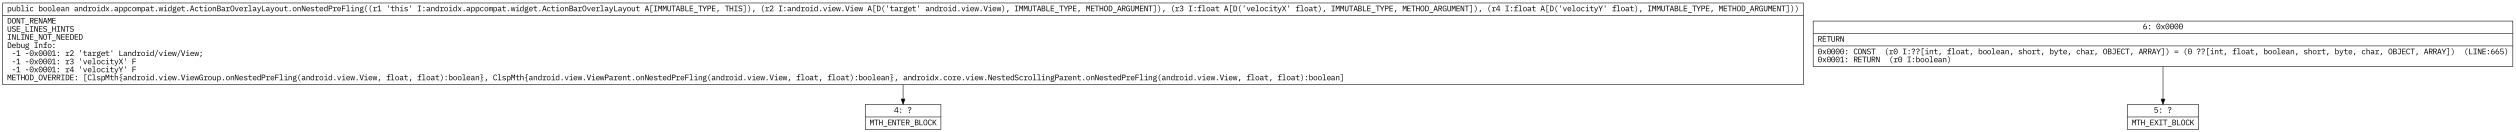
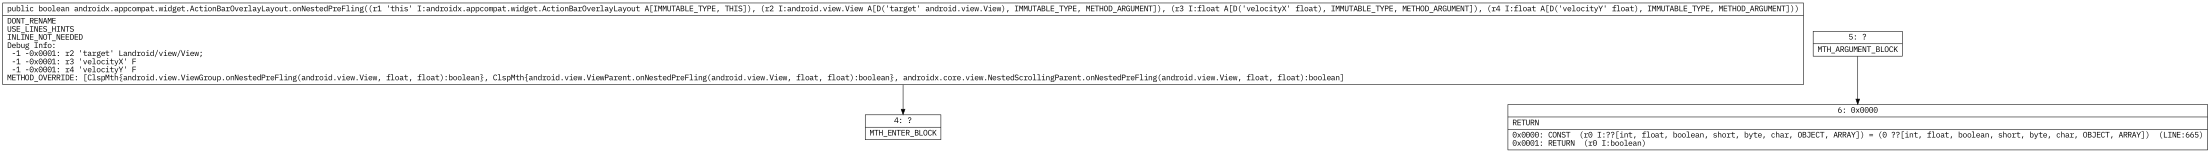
(2163, 83) -> (1858, 78)
(2163, 123) -> (1858, 50)
